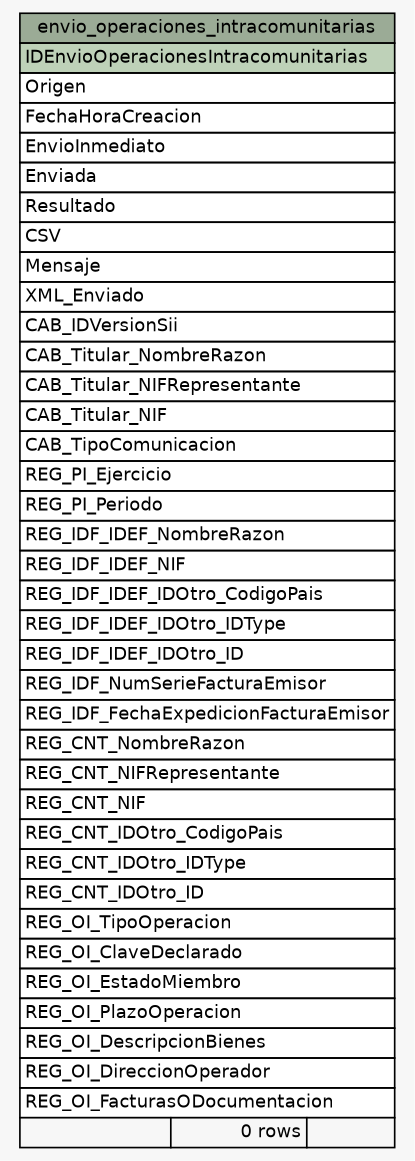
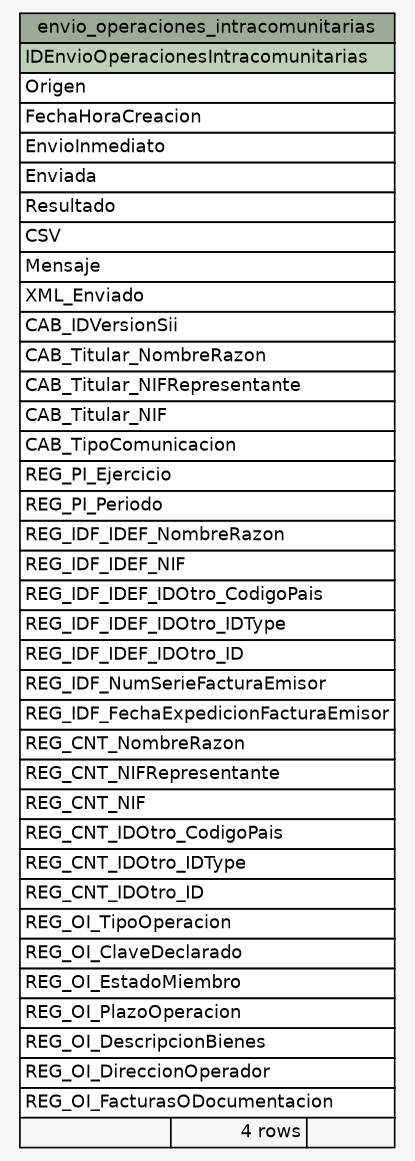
(271, 1132) -> (271, 1132)
